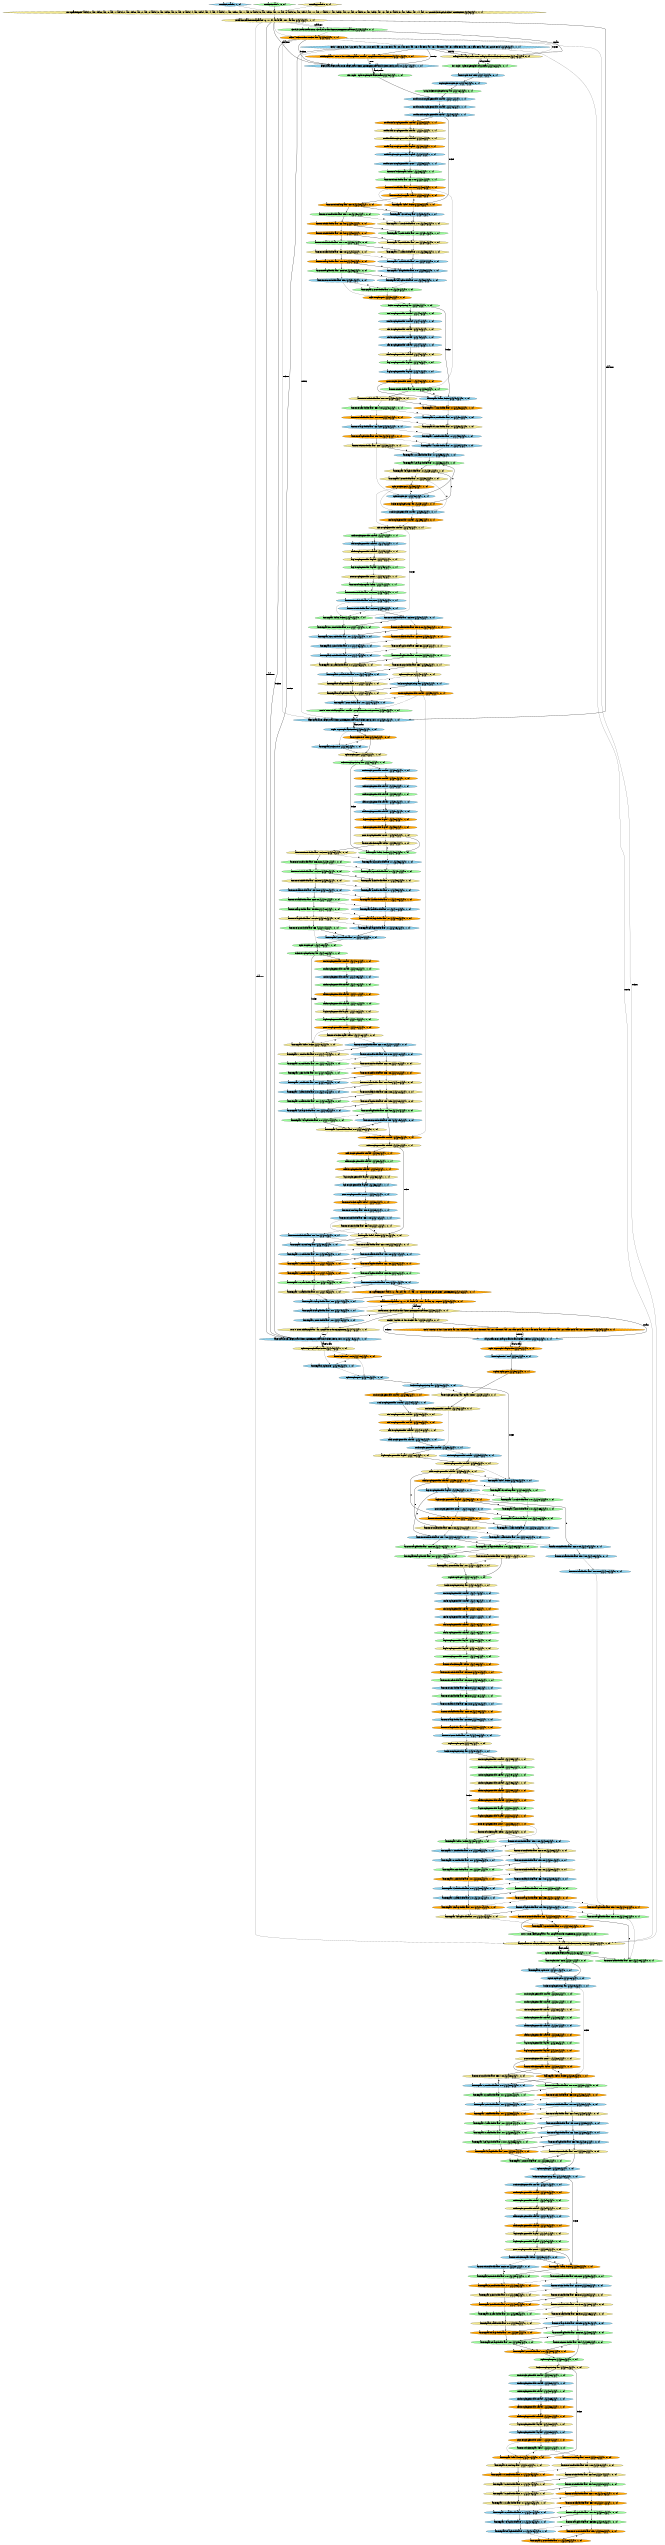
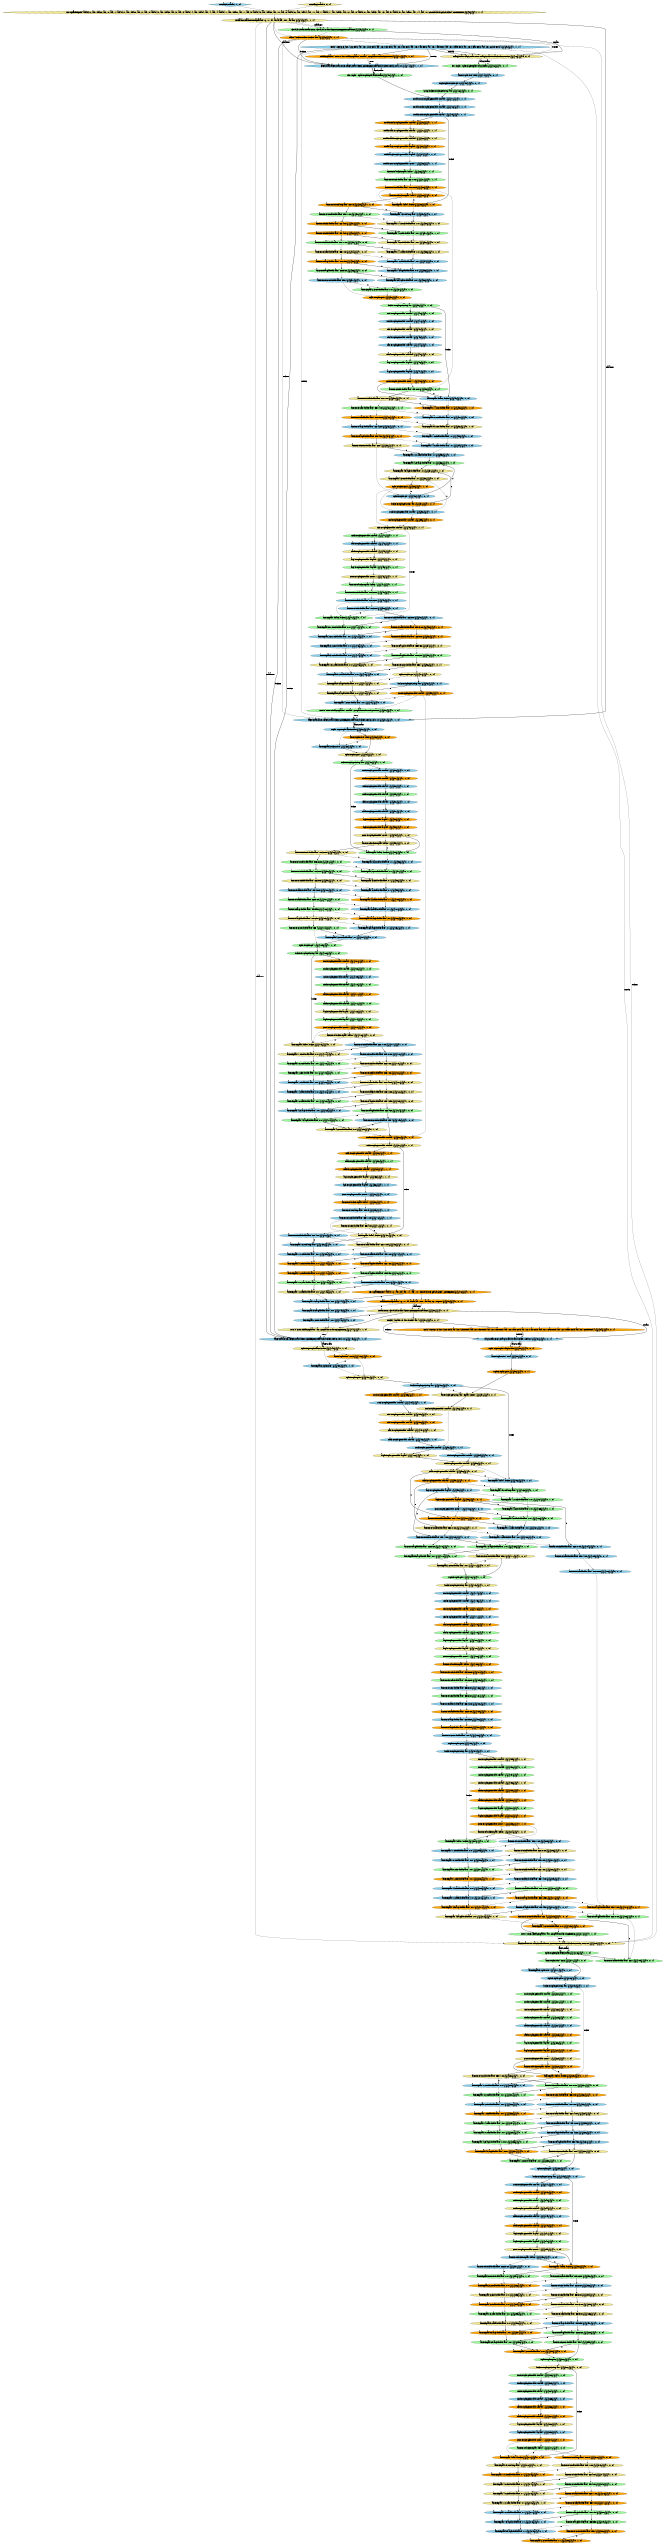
(275, 5) -> none
(364, 1378) -> (364, 1378)
(467, 1744) -> (467, 1744)
